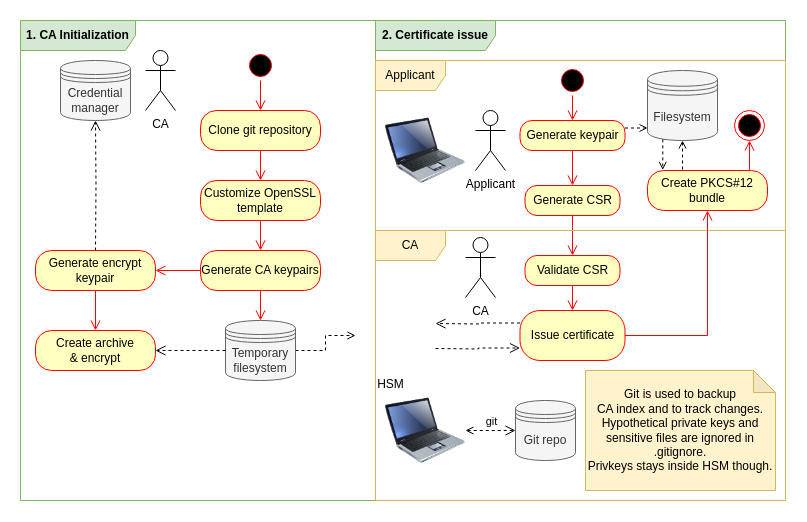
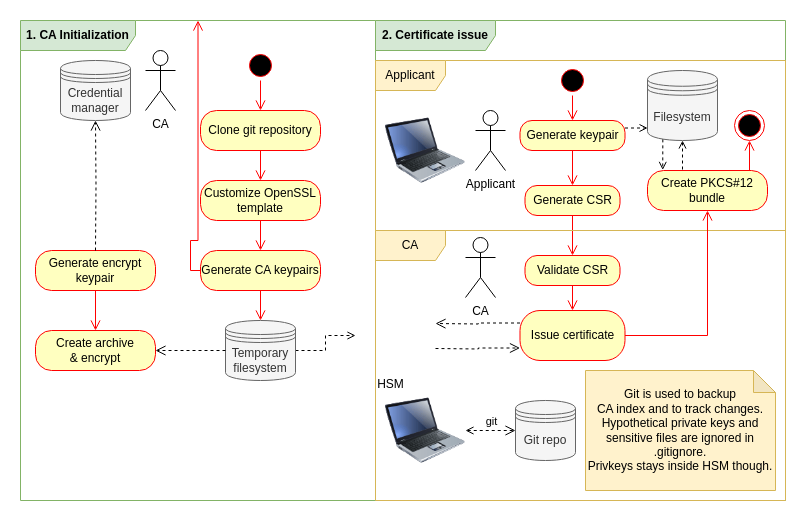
(175, 271) -> (198, 151)
